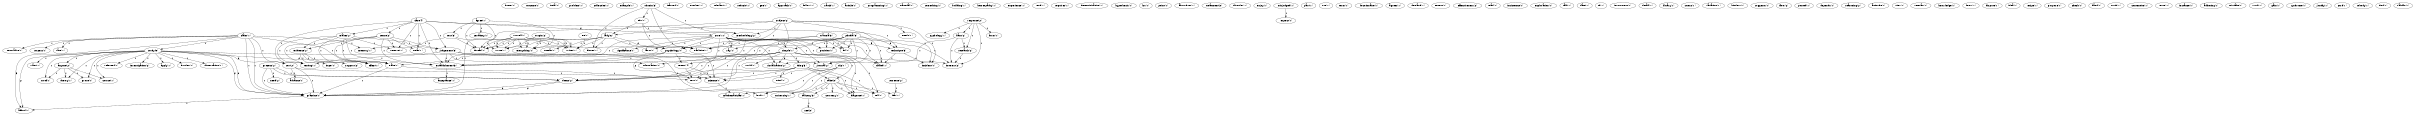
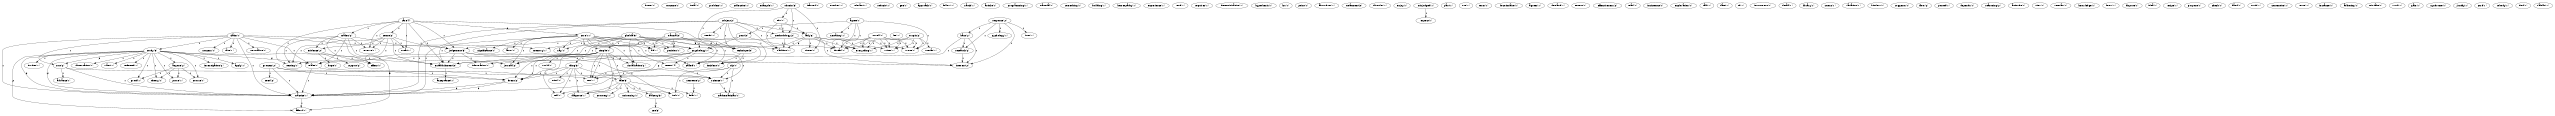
(657, 62) -> (545, 43)
